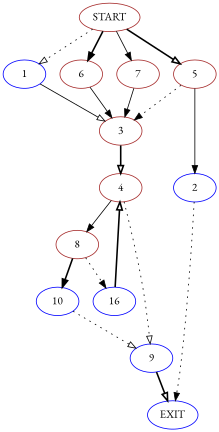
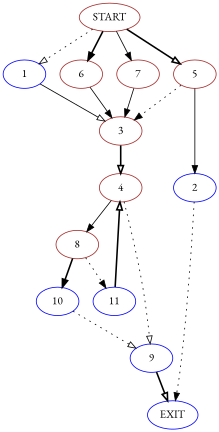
(114, 301) -> (114, 301)
